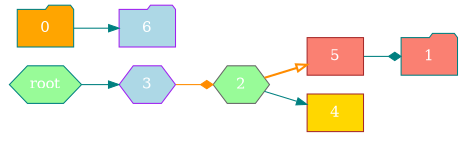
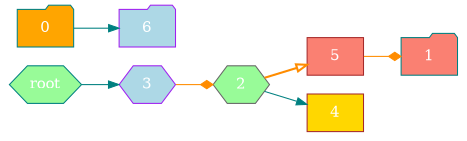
(376, 56) -> (376, 56)
